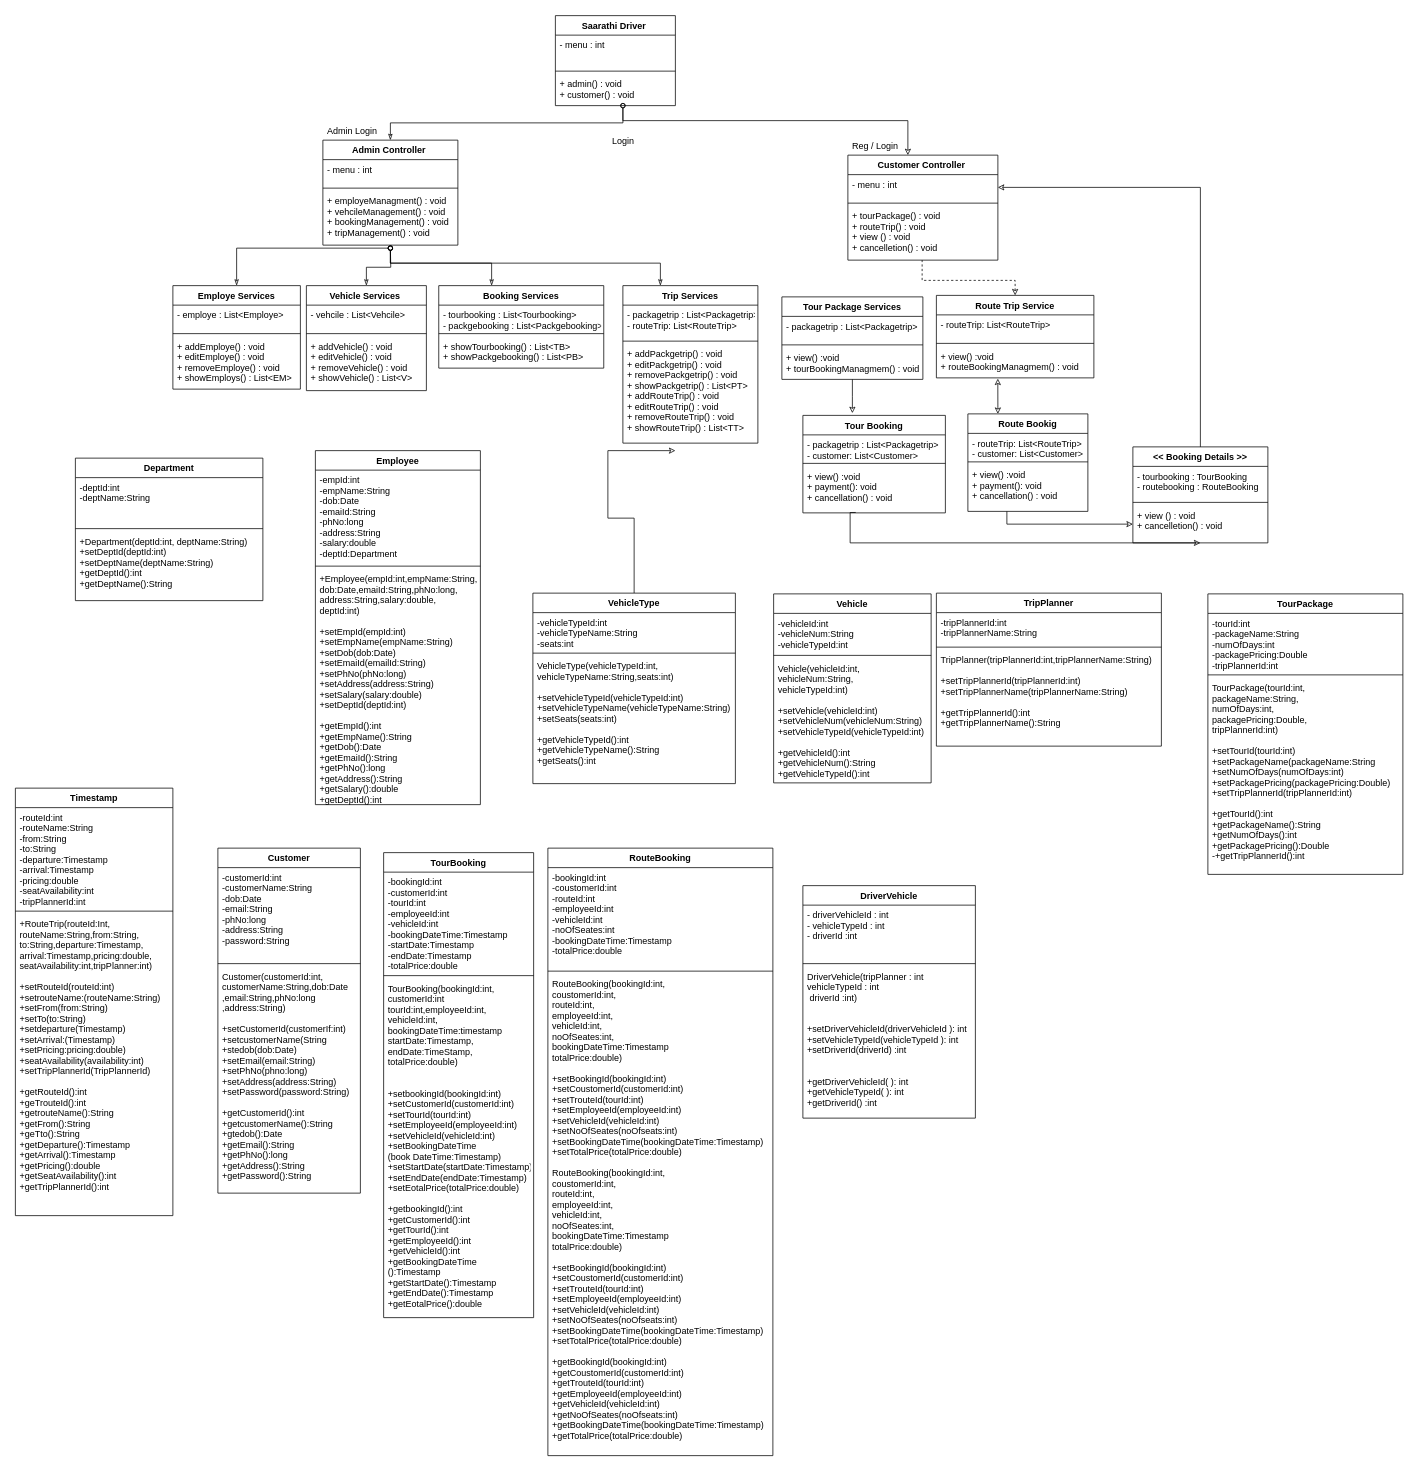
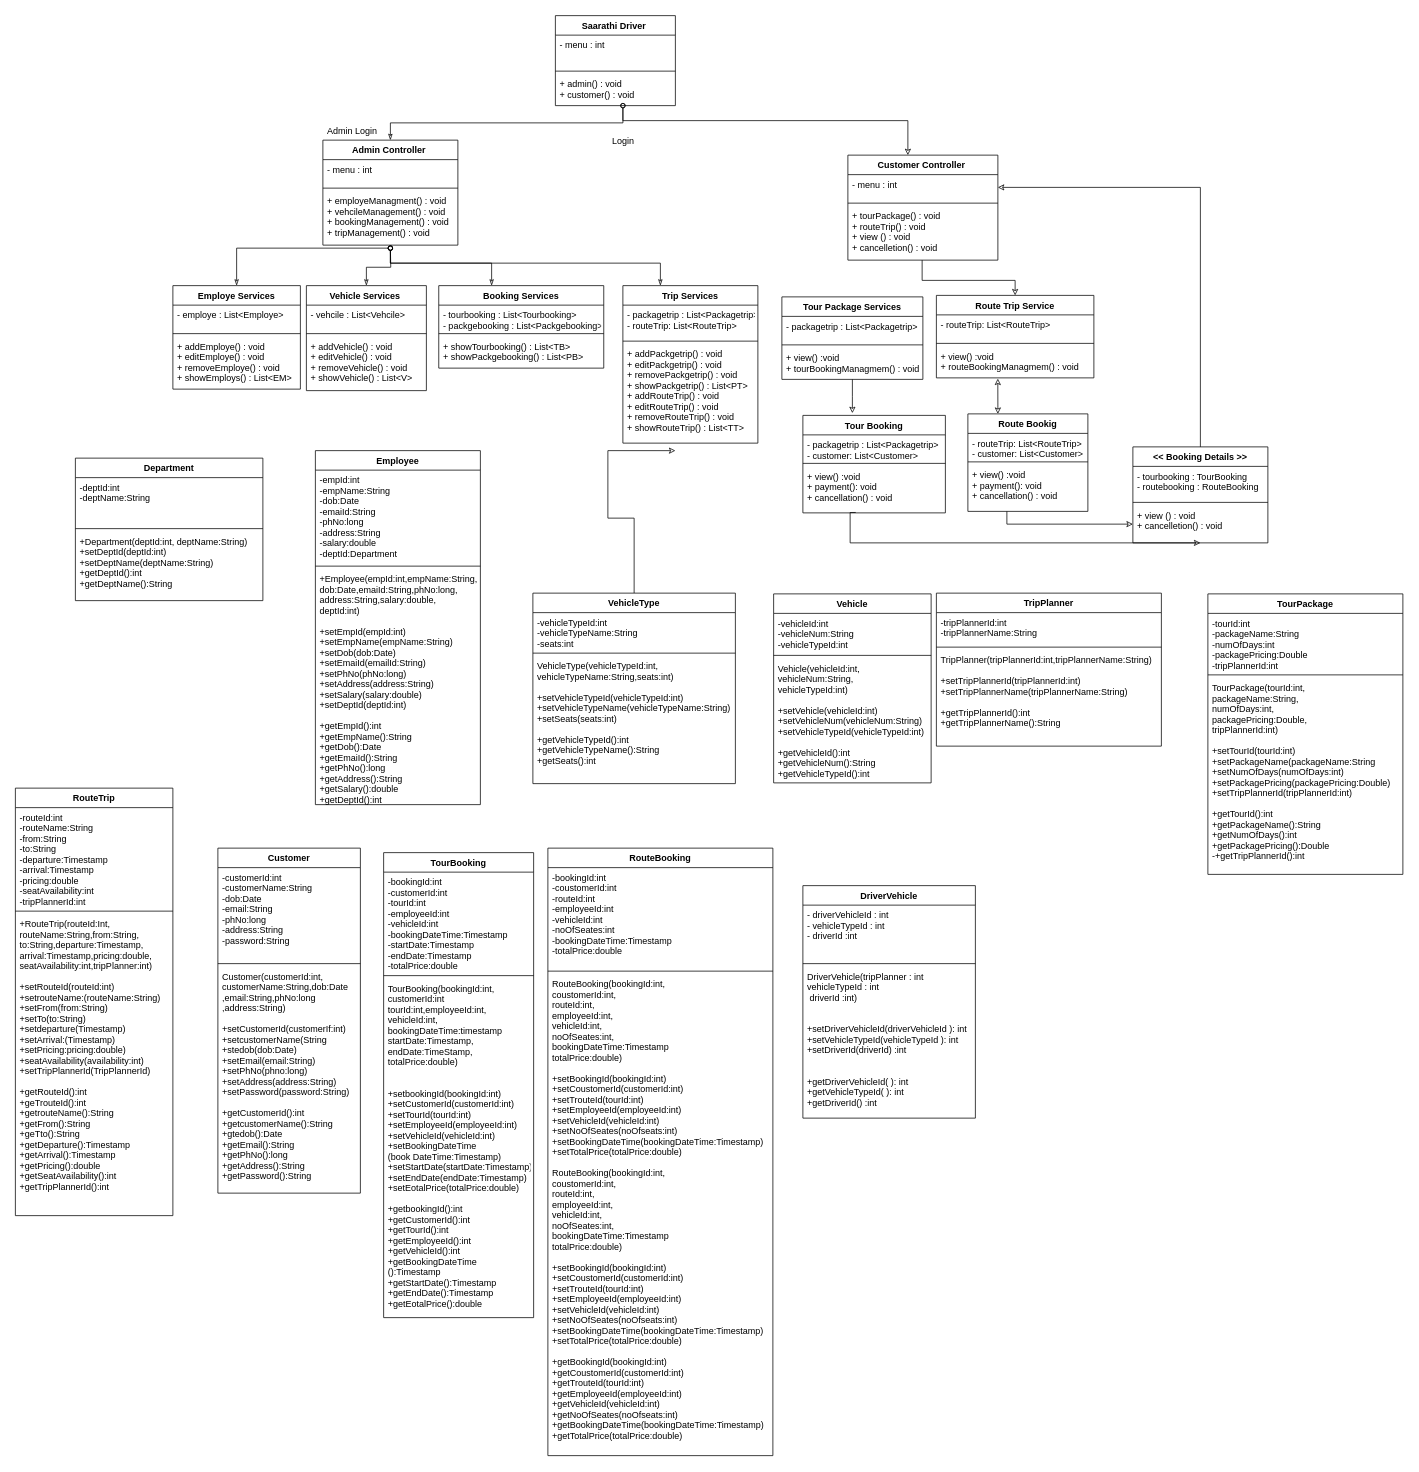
(885, 145) -> none
(964, 280) -> (964, 280)
(94, 798) -> (94, 798)
